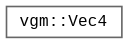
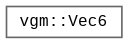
(64, 22) -> (64, 22)
